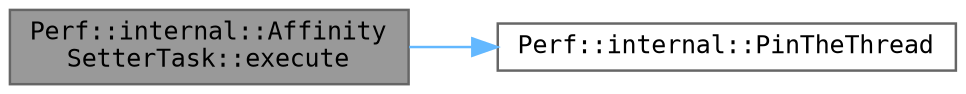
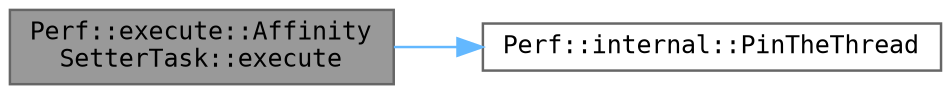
(209, 47) -> (202, 47)
